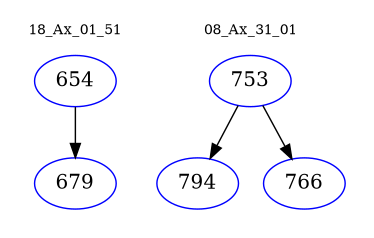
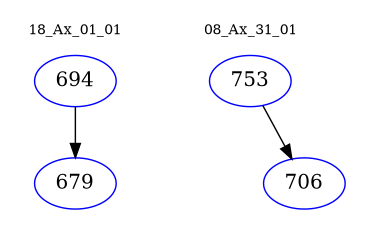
(75, 31) -> (75, 31)
(75, 81) -> (75, 81)
(198, 183) -> none
(304, 183) -> (304, 183)
